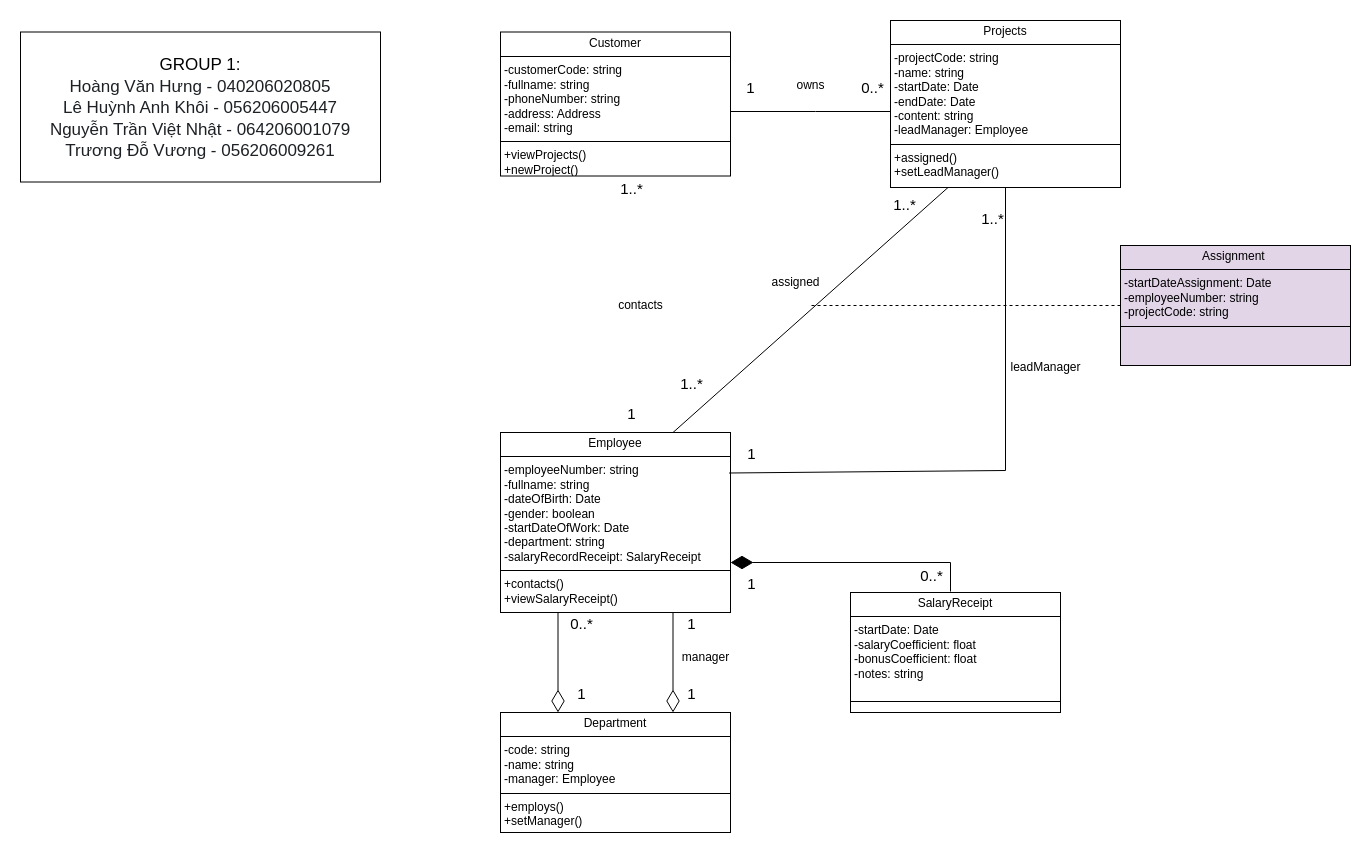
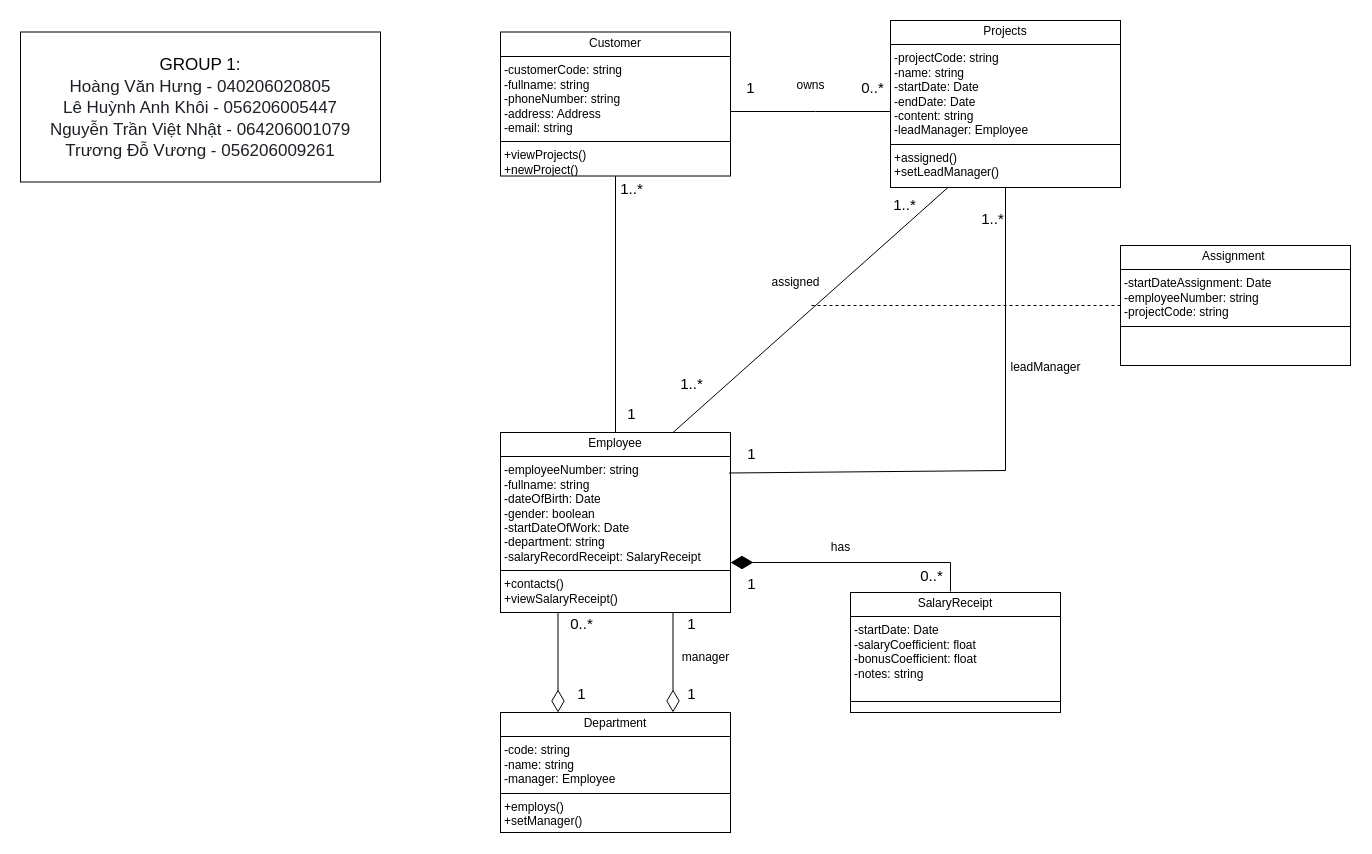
none -> (616, 304)
(641, 306) -> none
(1236, 306) -> (1236, 306)
none -> (841, 548)
